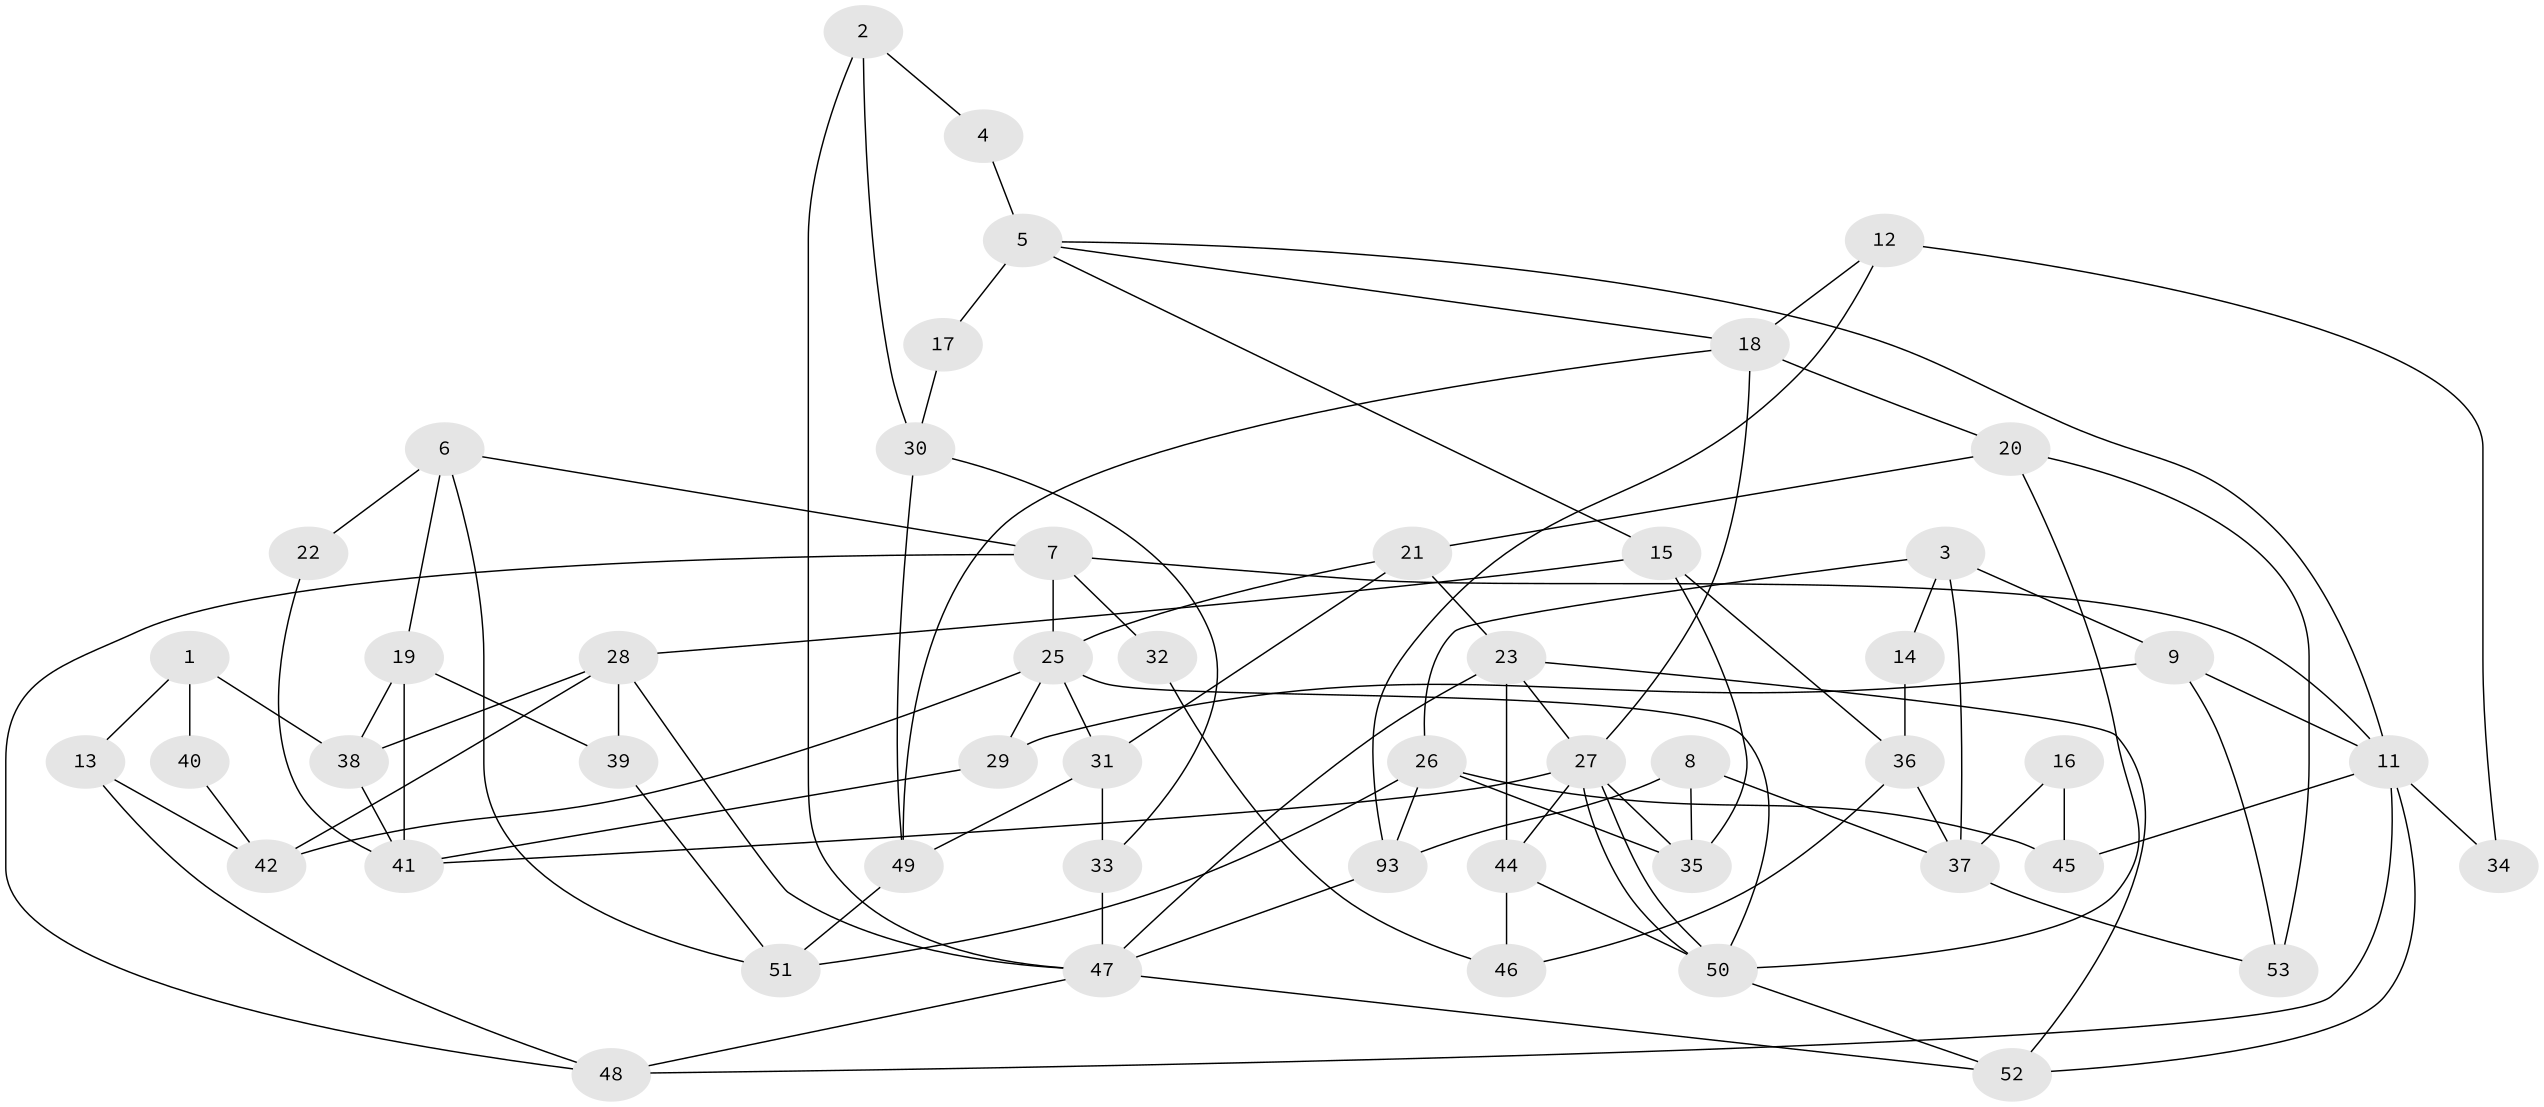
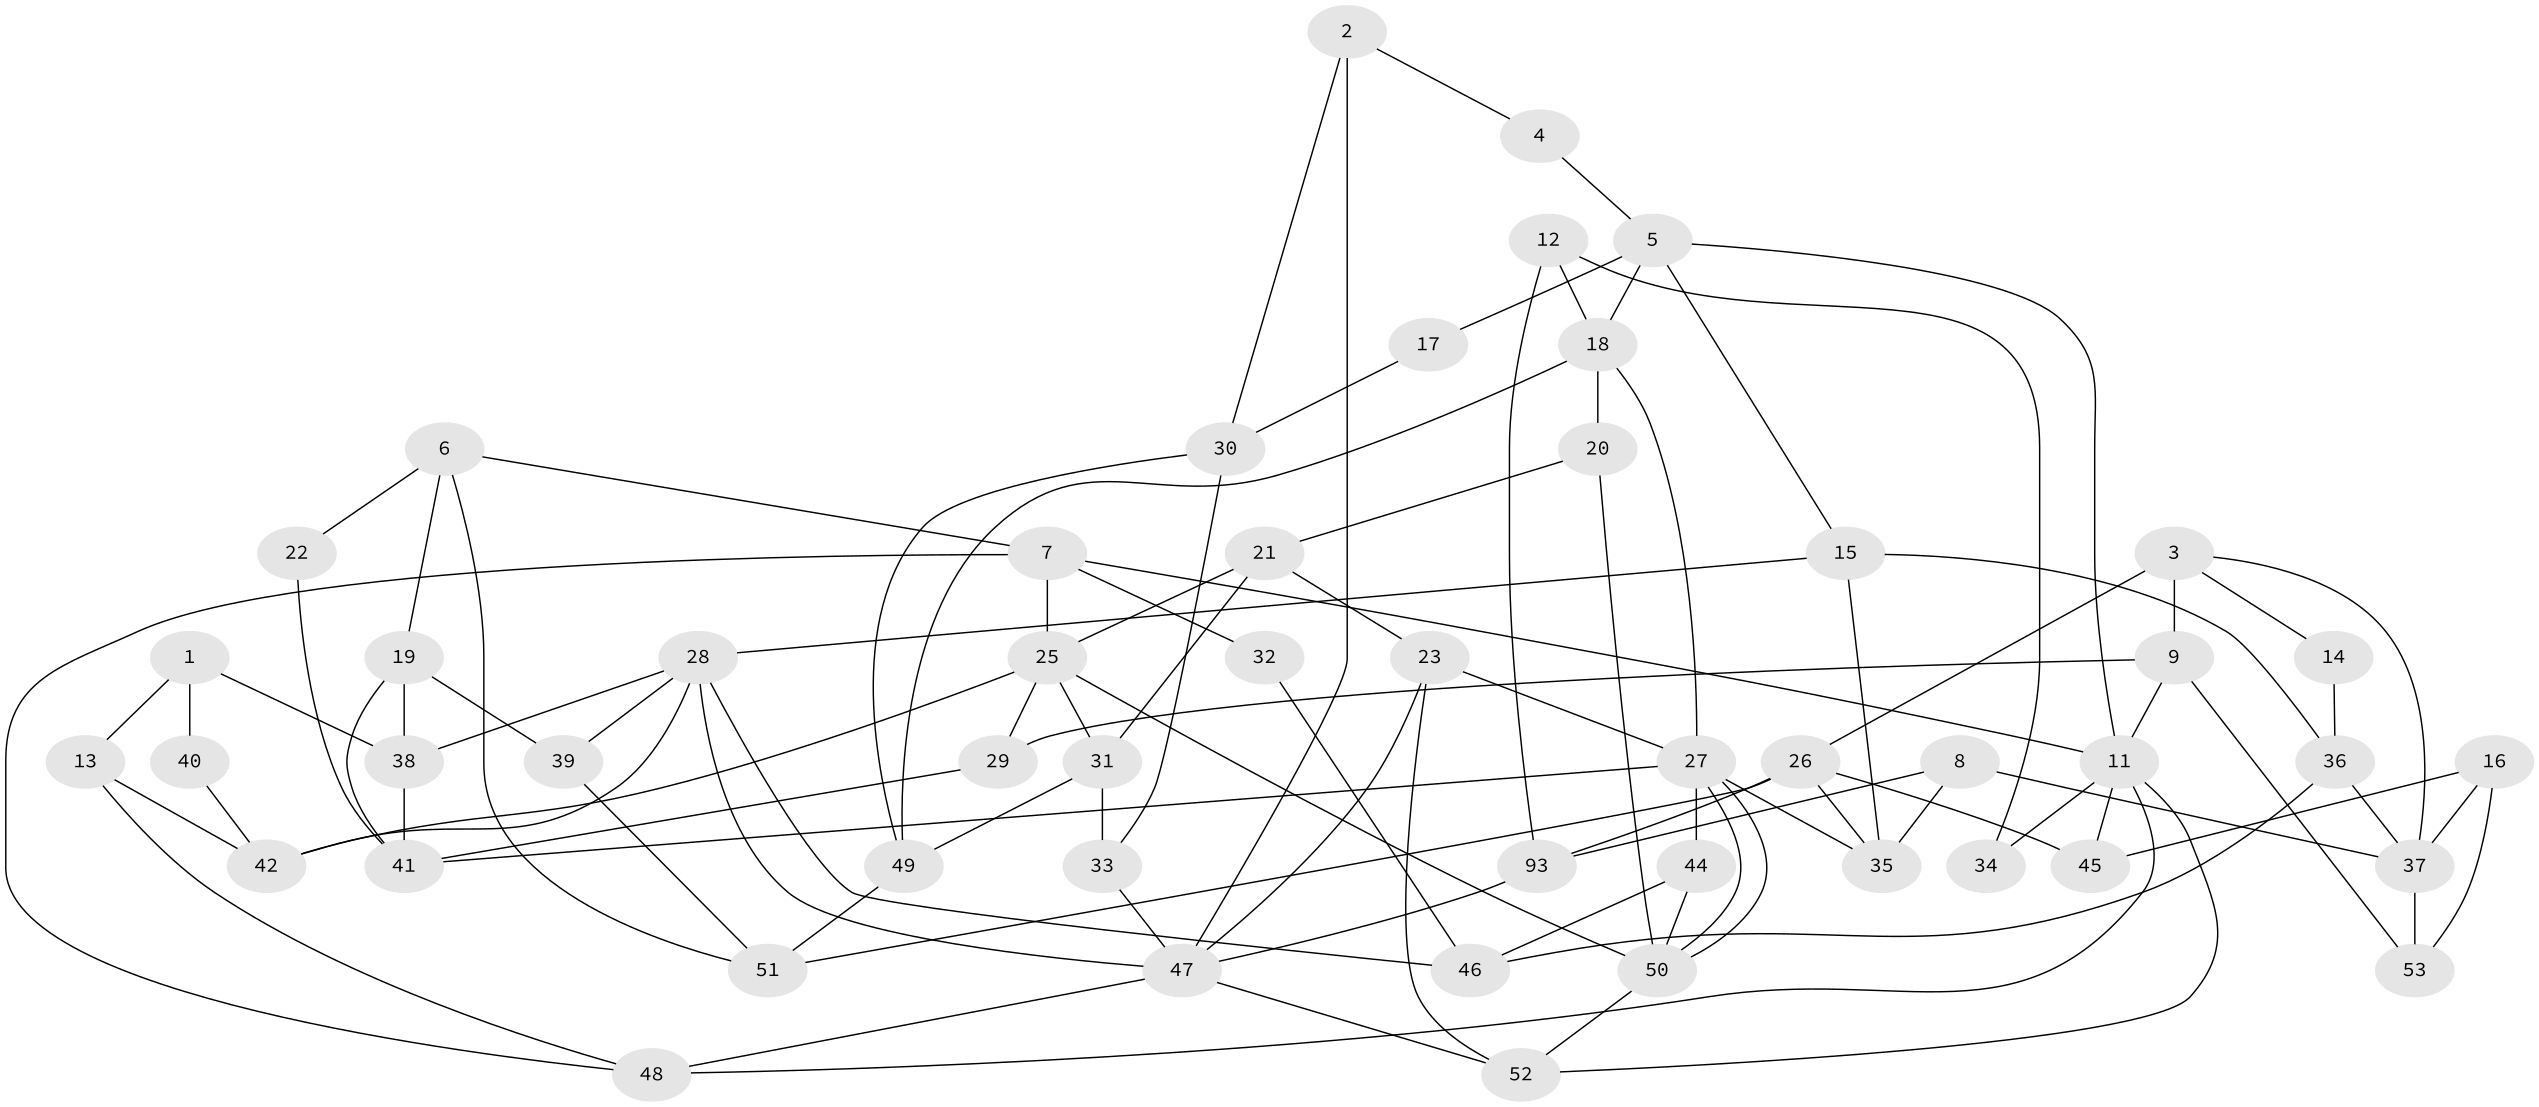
(2304, 626) -> (2474, 872)
(1507, 762) -> none
none -> (994, 916)
